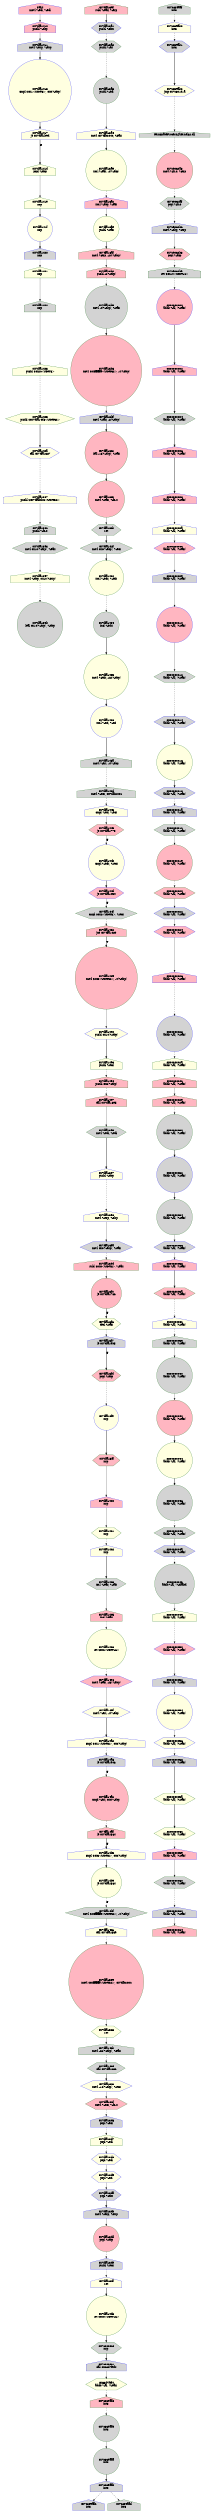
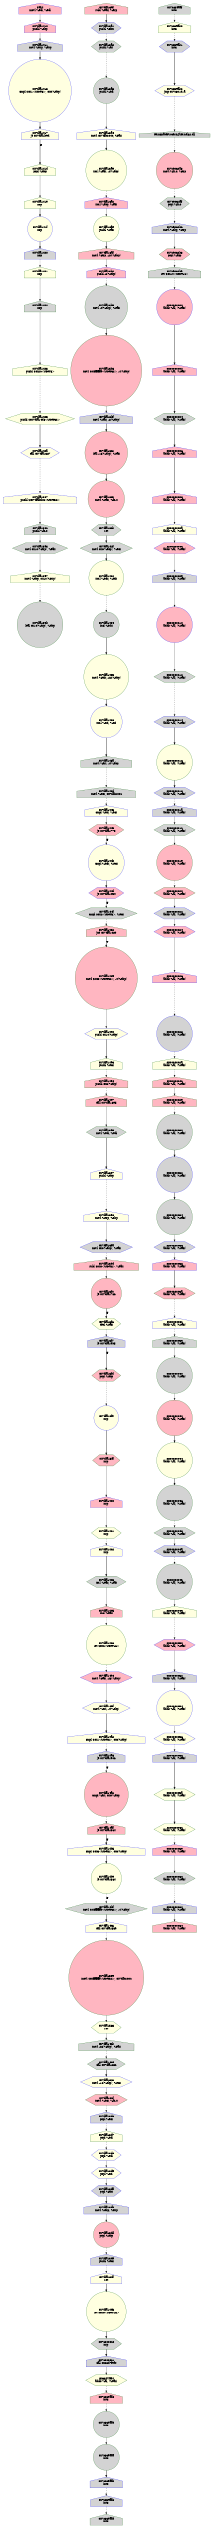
(175, 28) -> (175, 28)
(106, 273) -> (106, 273)
(175, 1584) -> (175, 1582)
(106, 1921) -> (106, 1917)
(114, 2496) -> (106, 2509)
